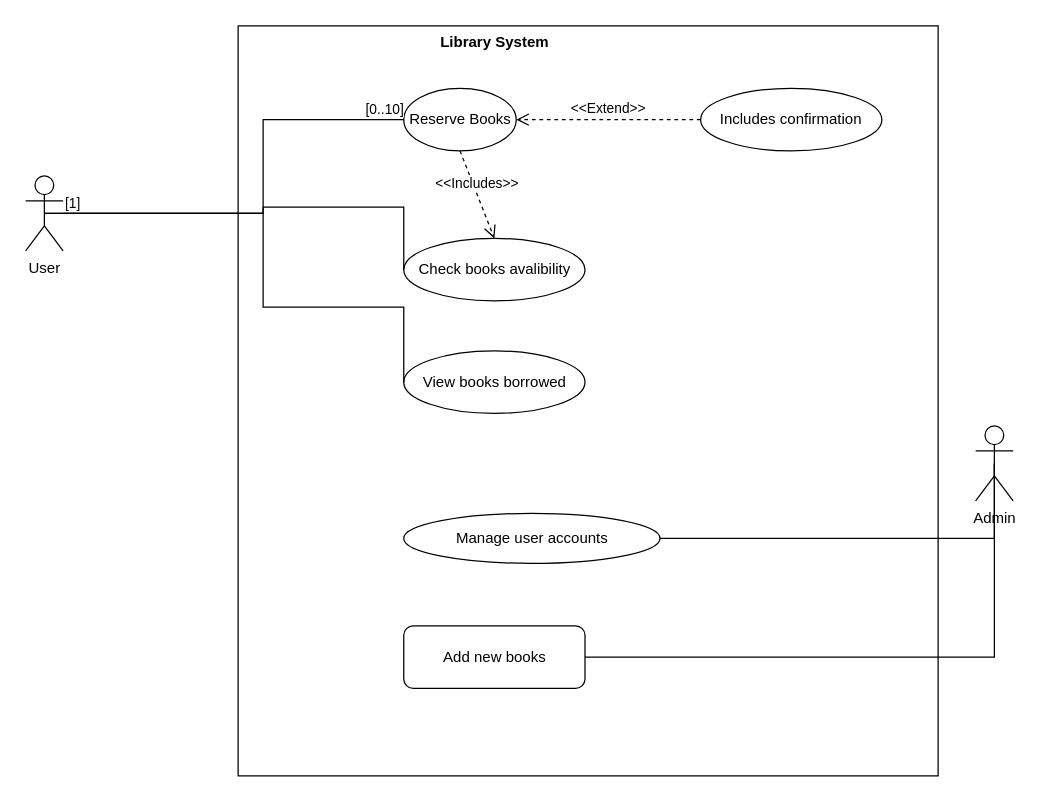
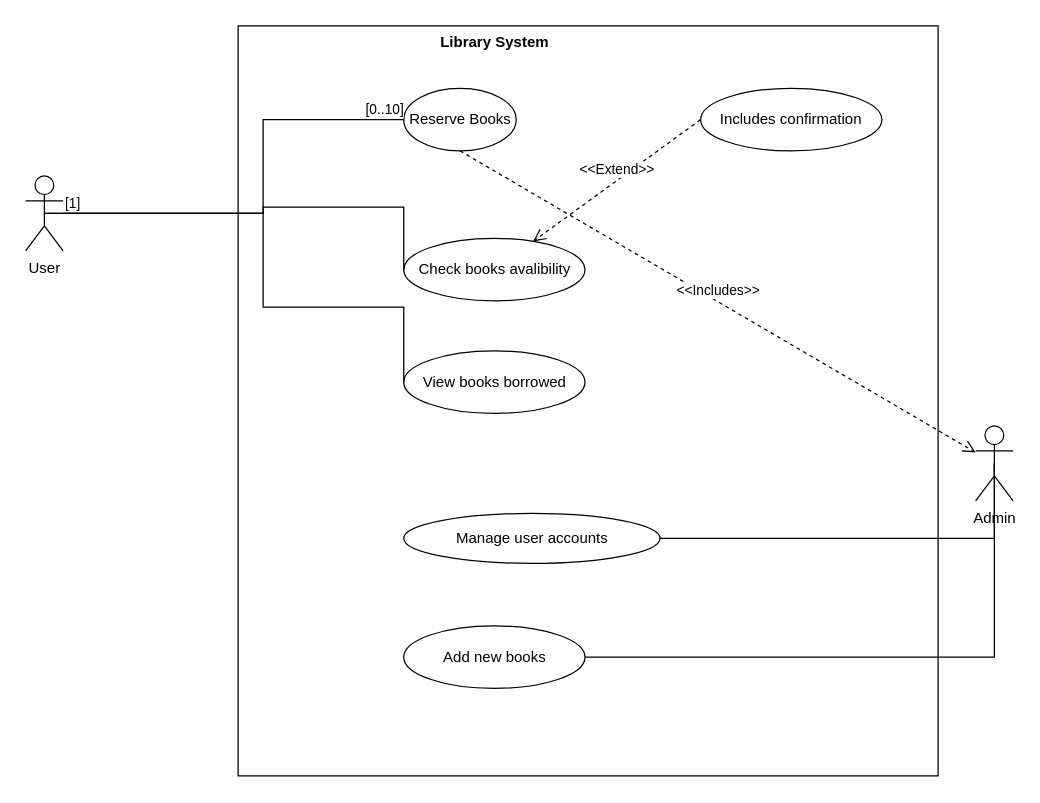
(610, 119) -> (618, 179)
(476, 193) -> (717, 301)
(494, 657) -> (494, 657)
